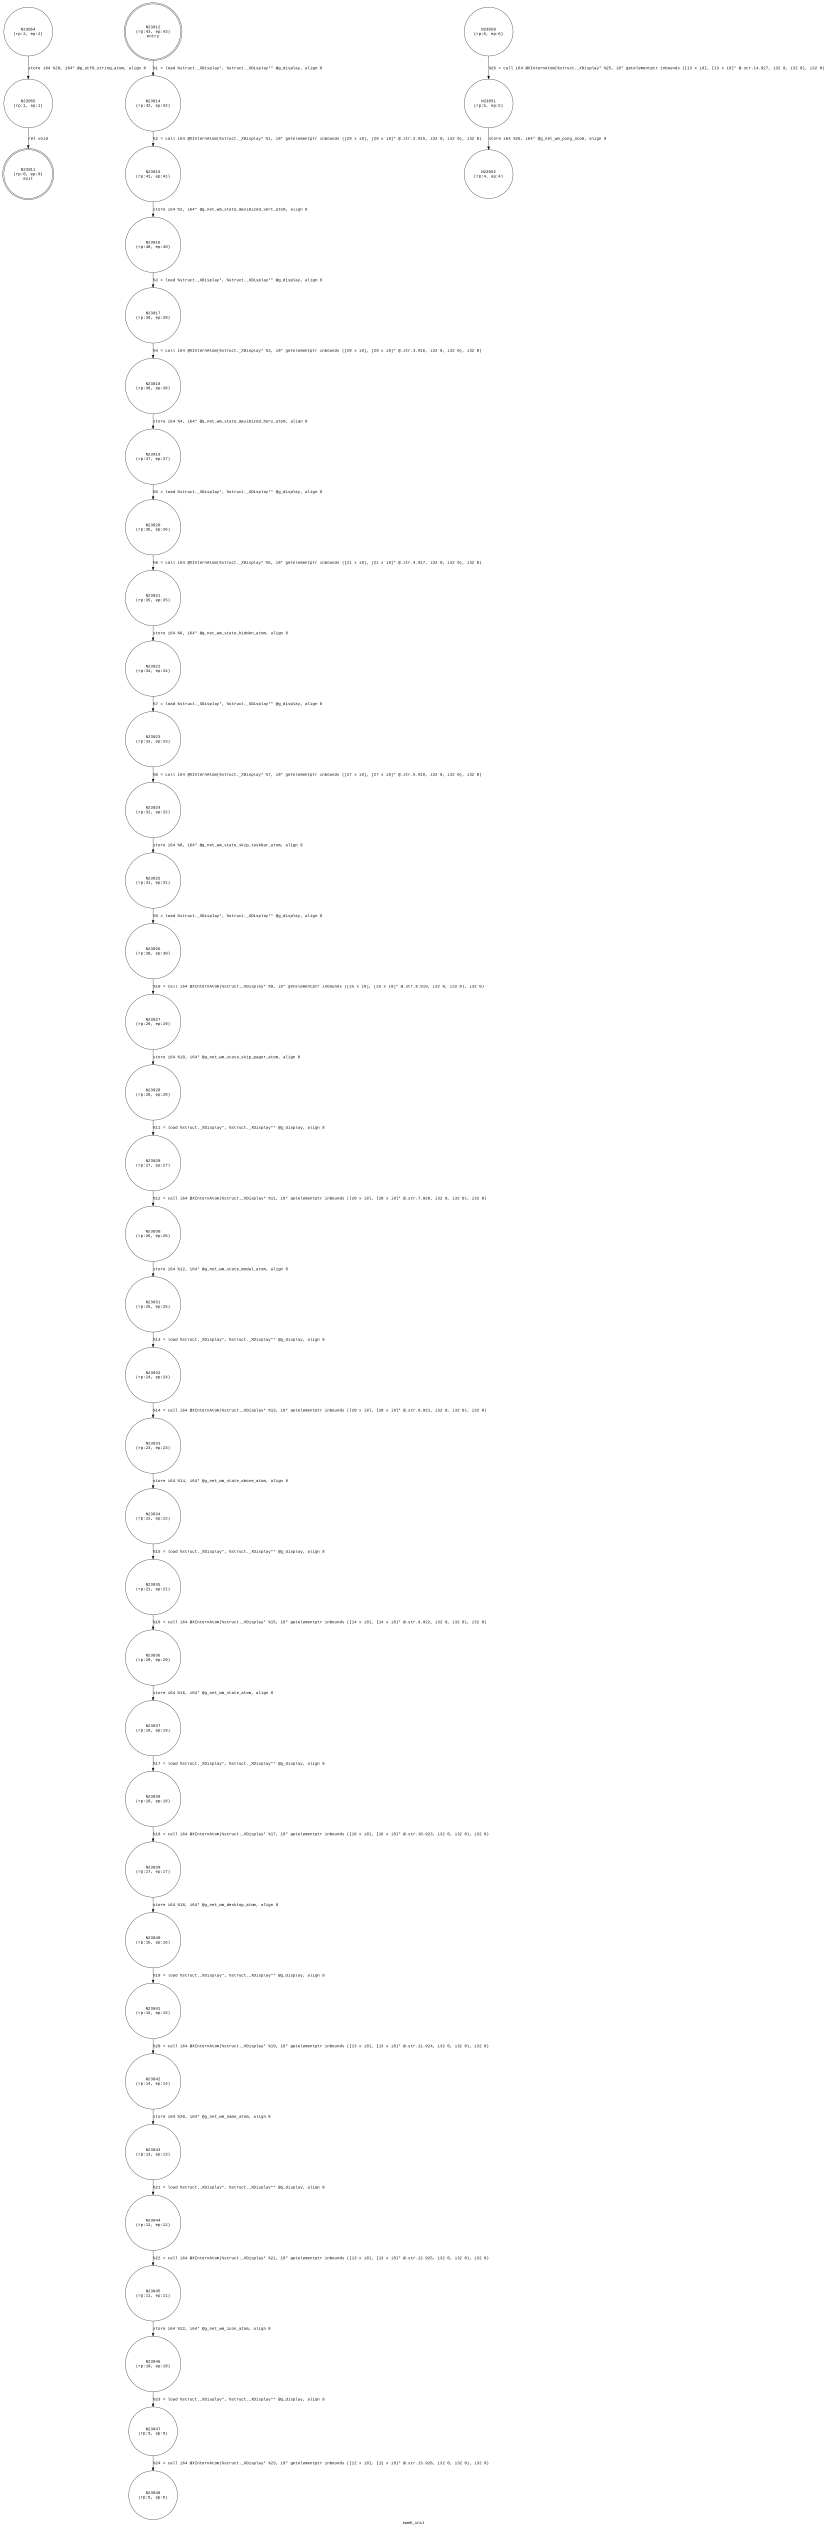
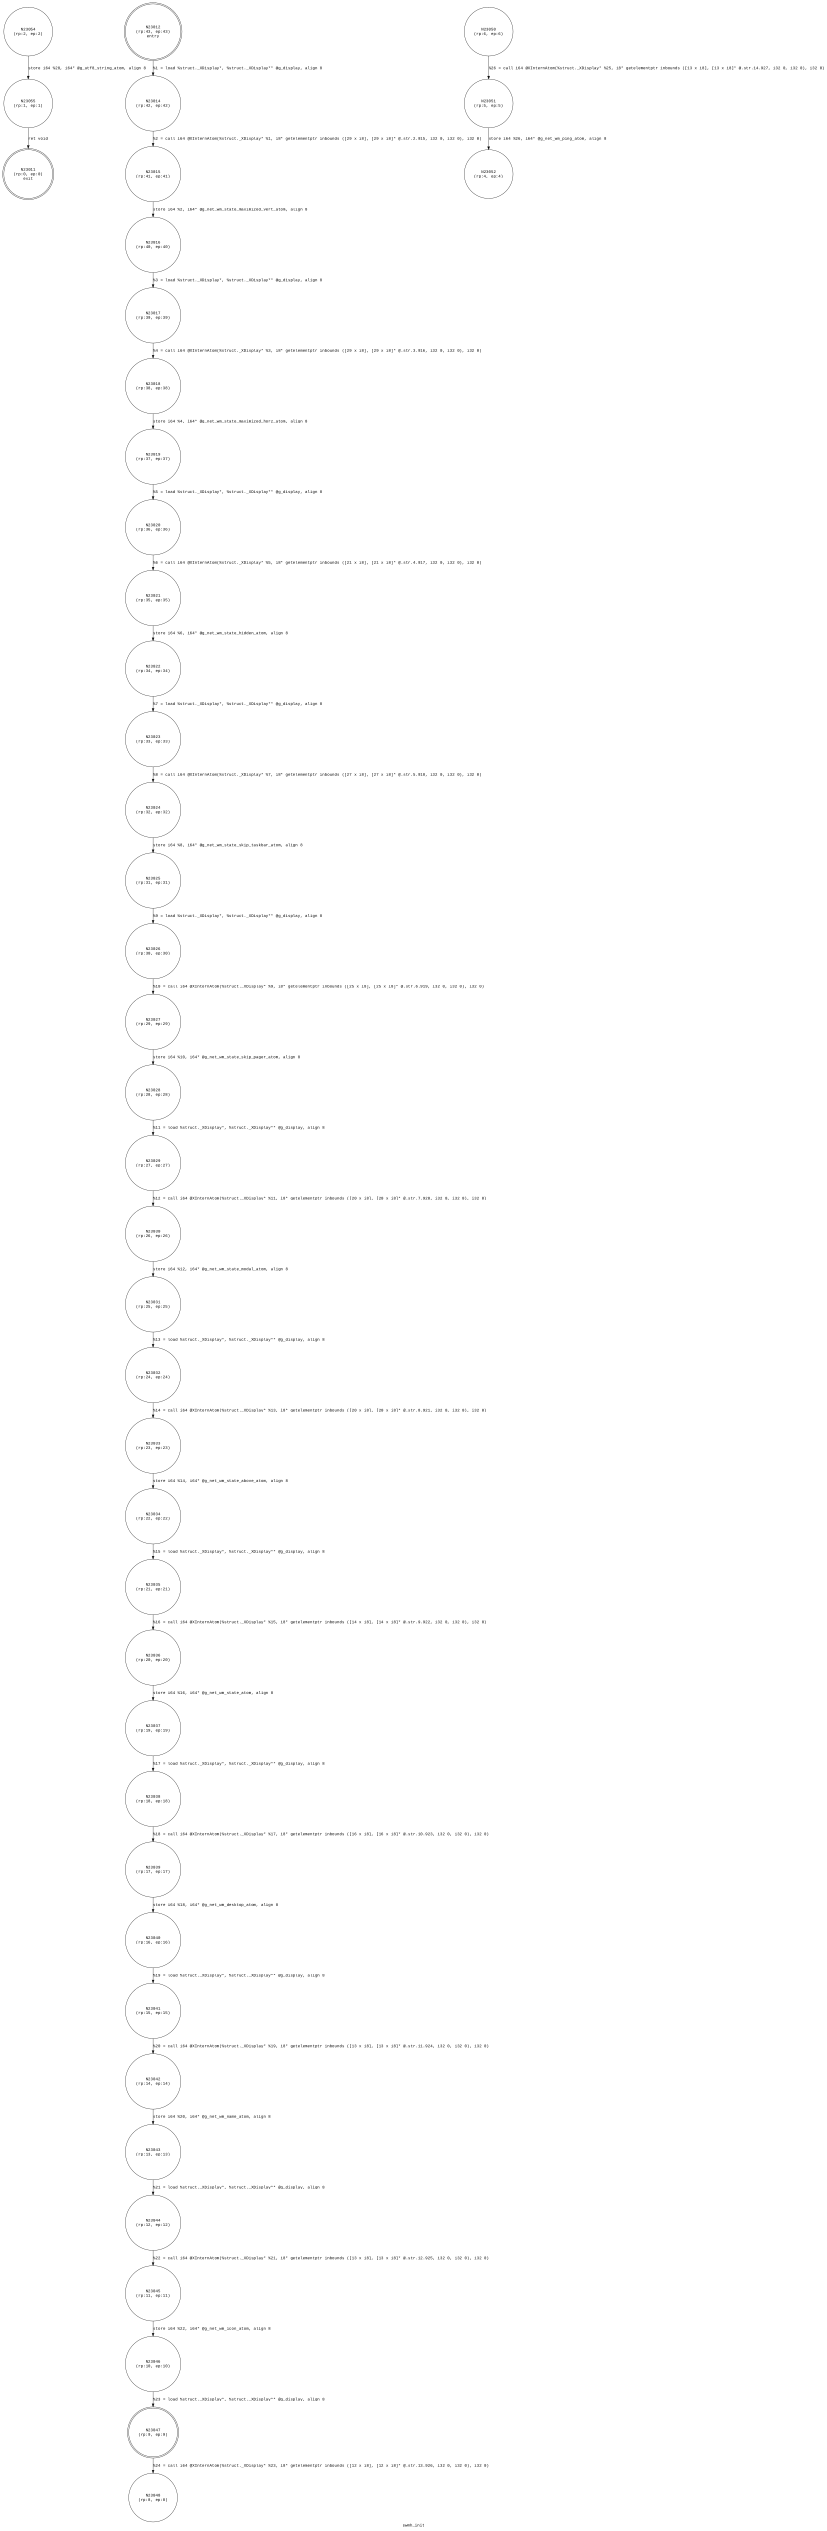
(153, 2431) -> (153, 2432)
